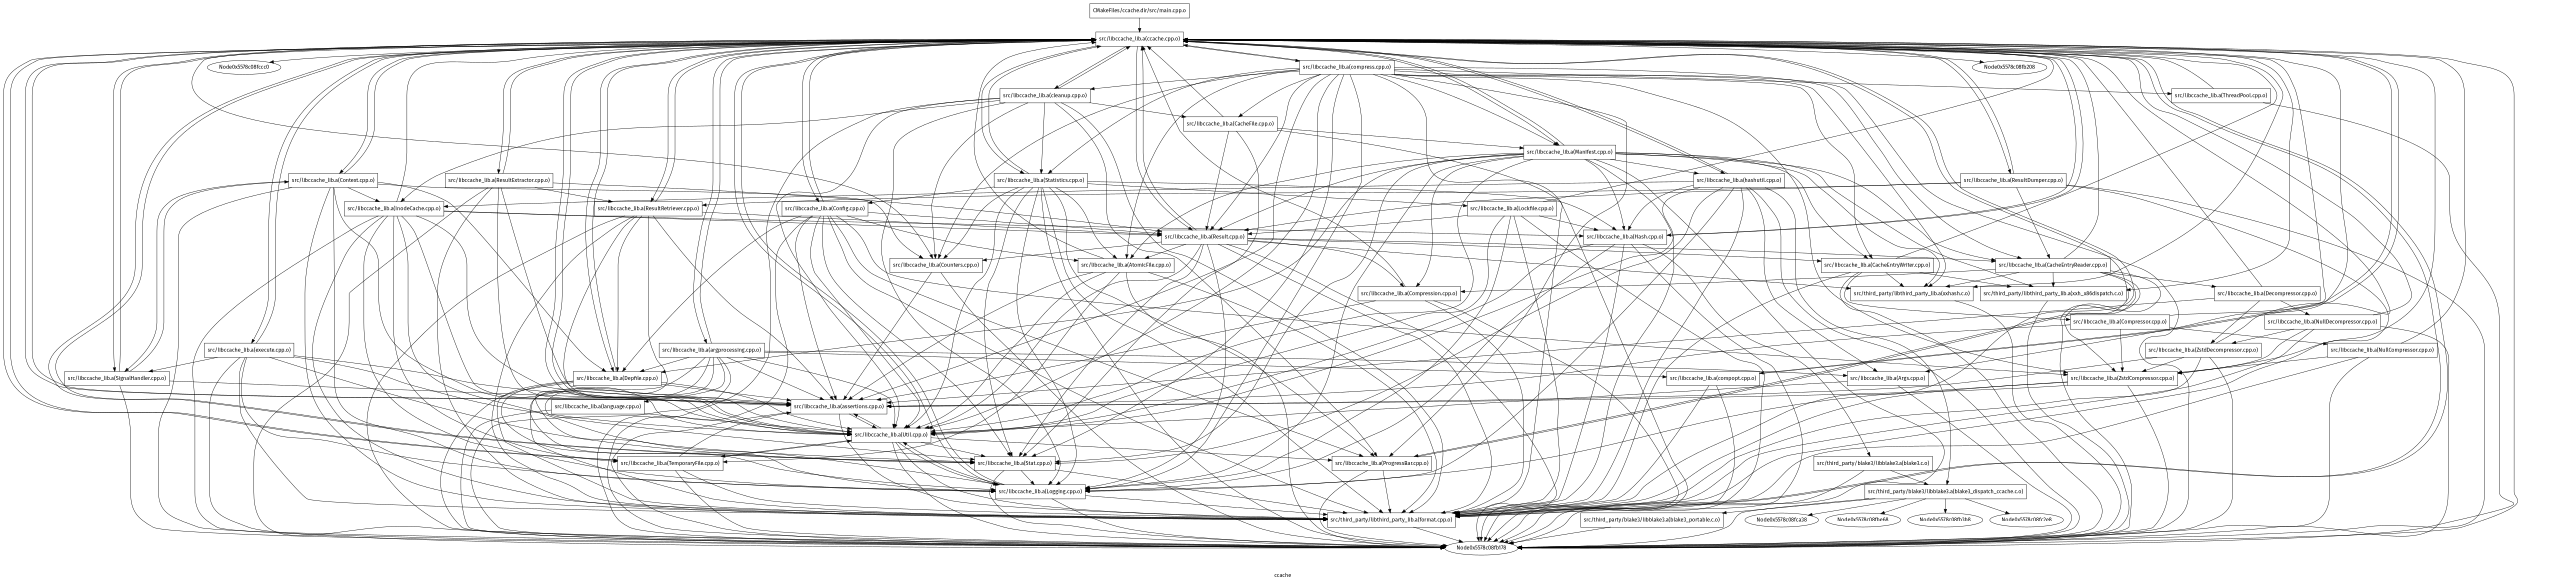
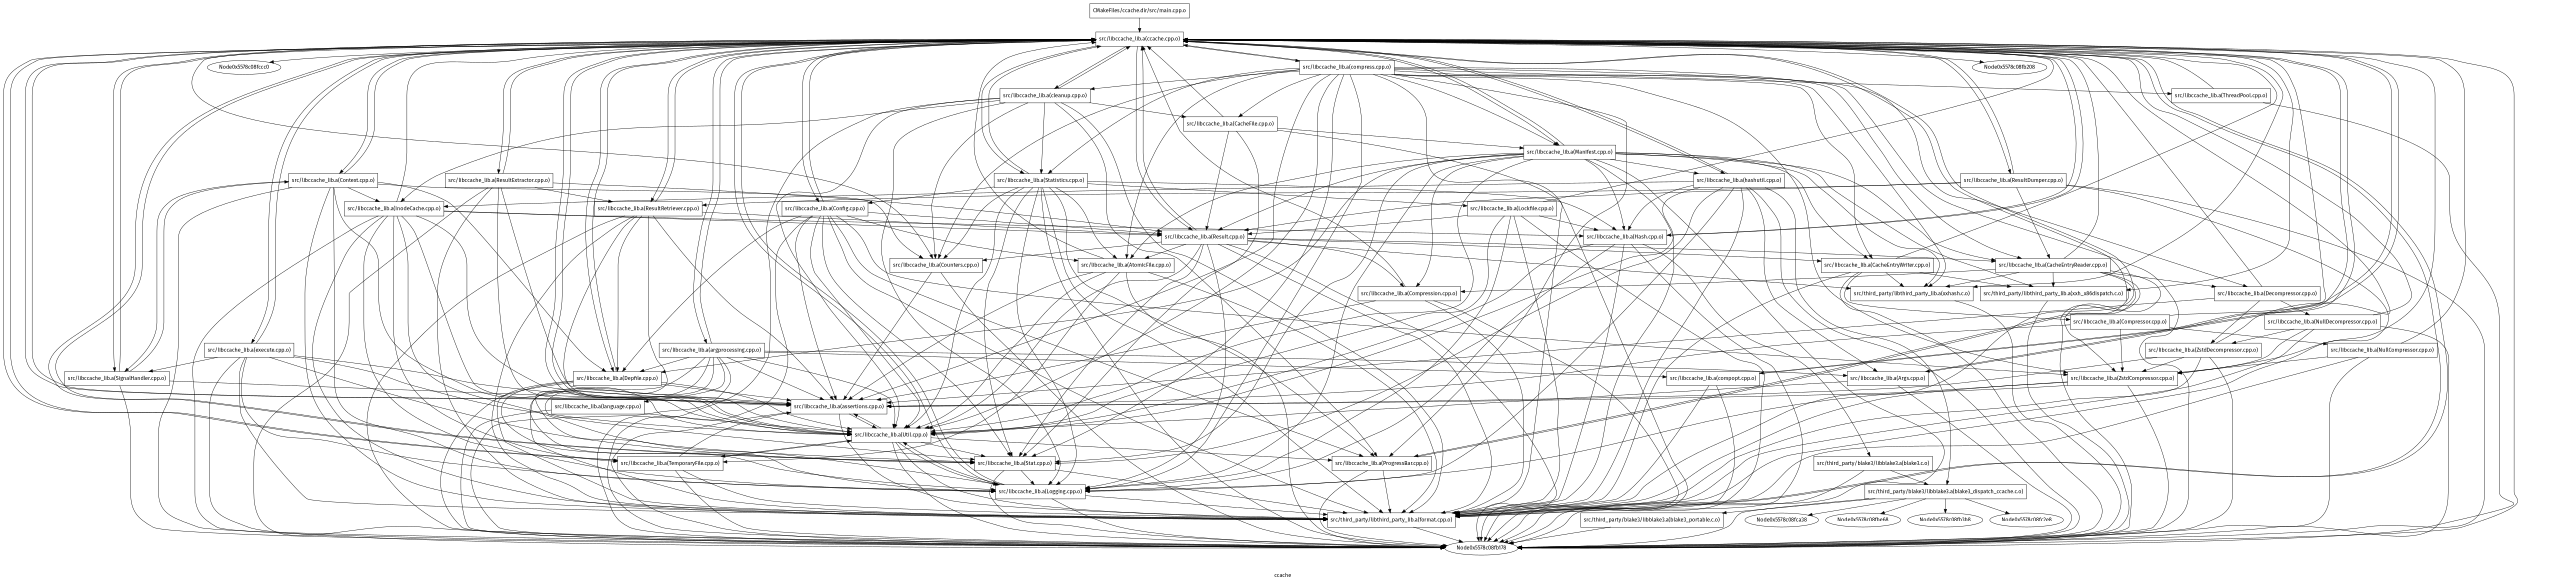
none -> (2347, 89)
(1270, 150) -> (1910, 125)
